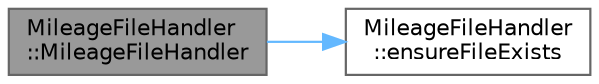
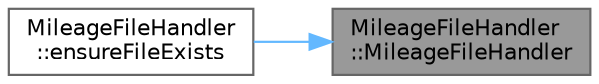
(295, 42) -> (281, 42)
